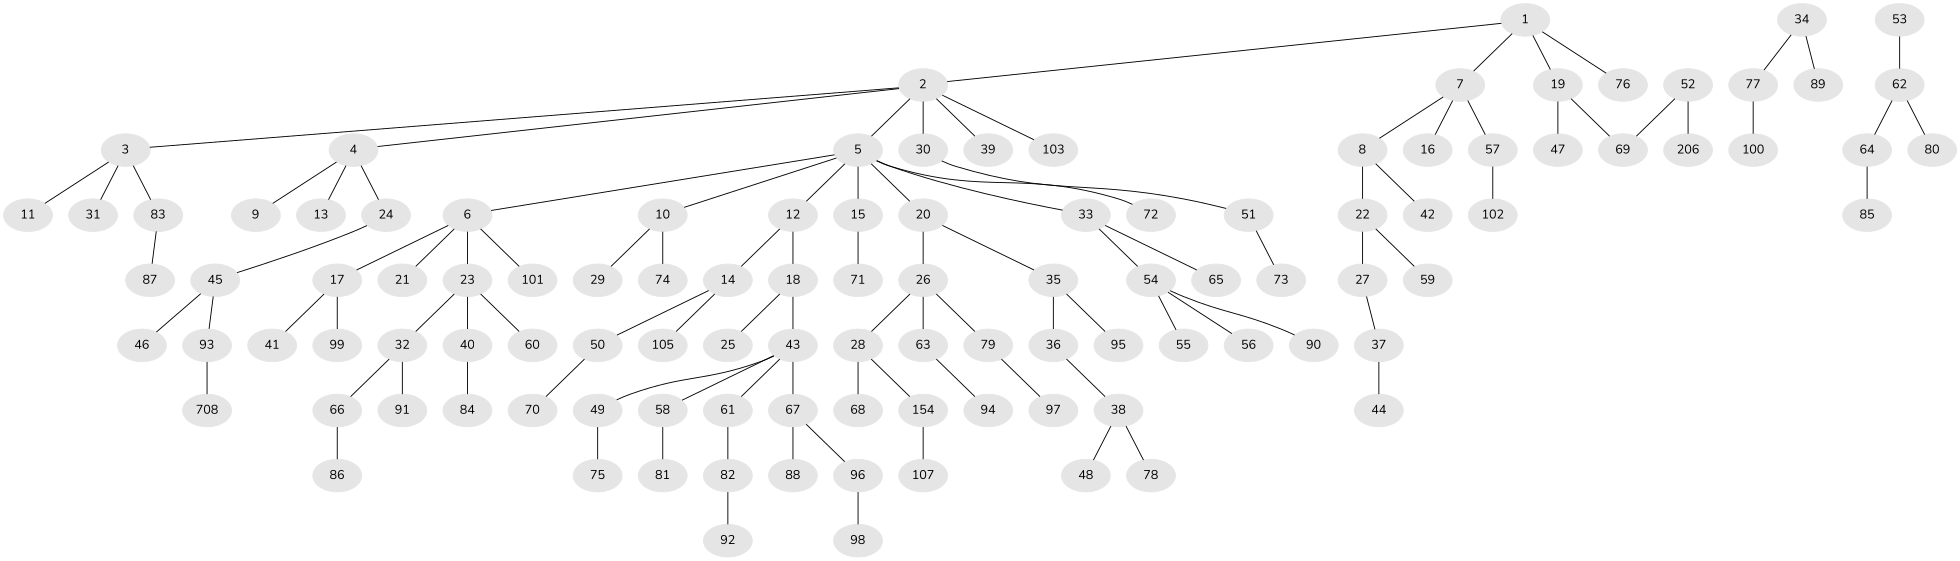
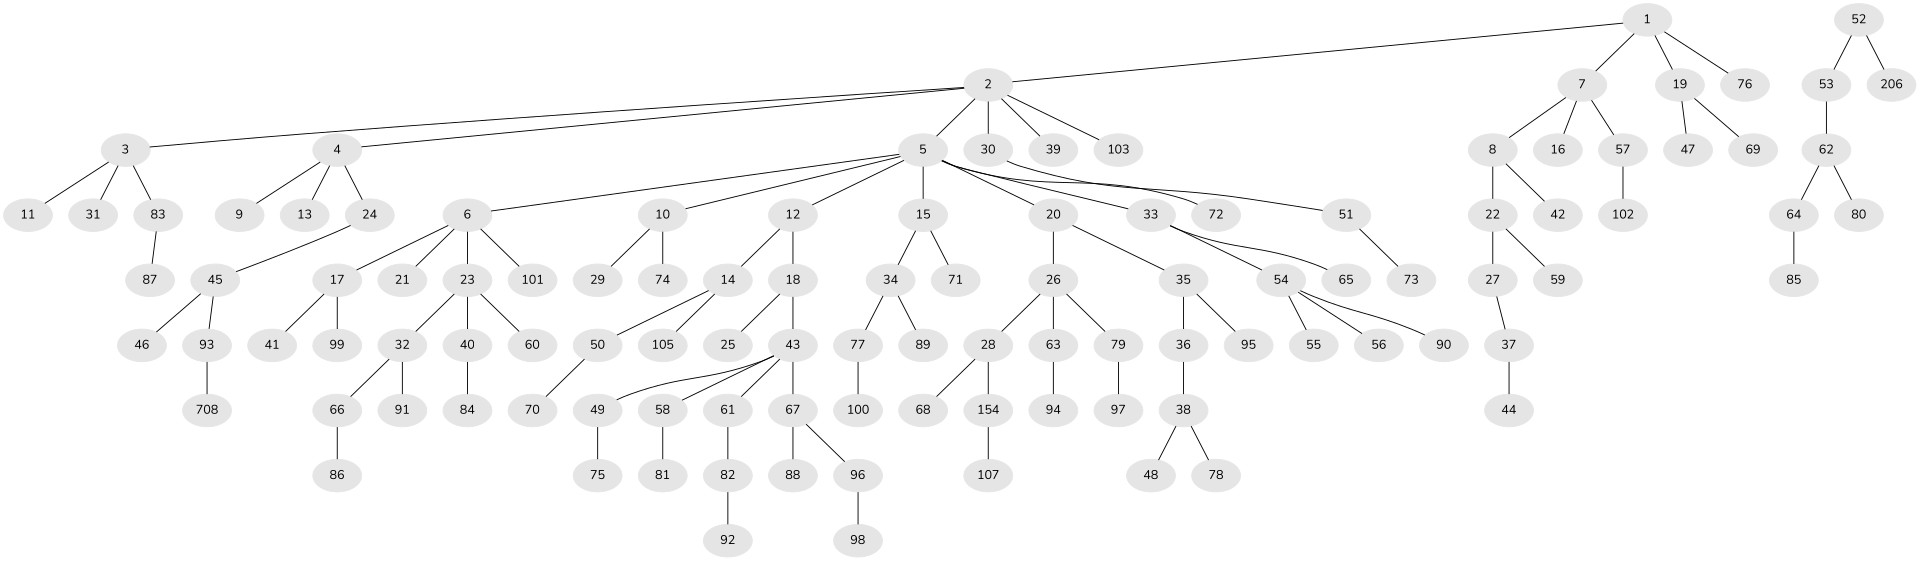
(1656, 117) -> (1843, 52)
none -> (907, 248)
